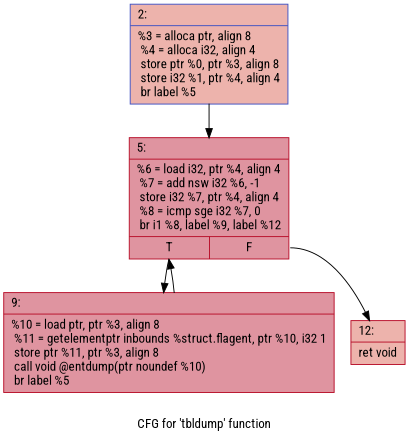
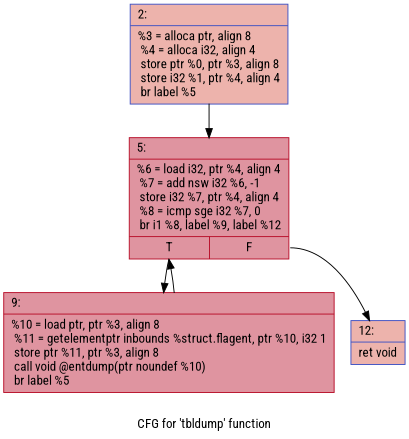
(378, 343) -> (378, 343)
